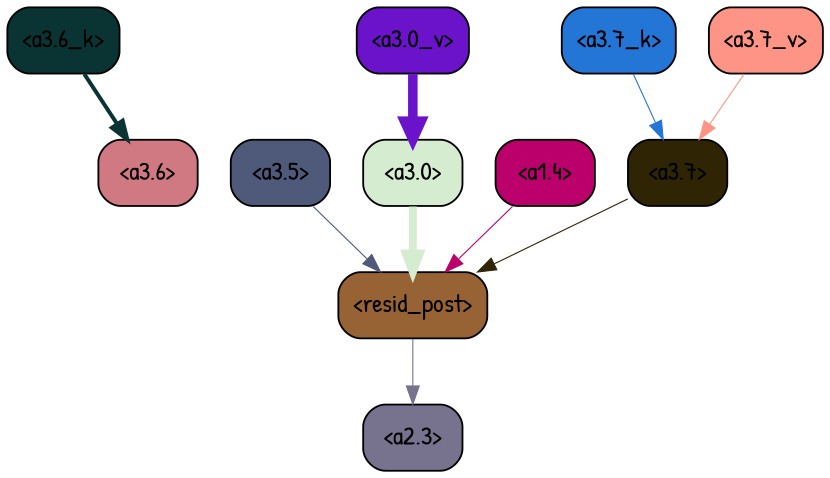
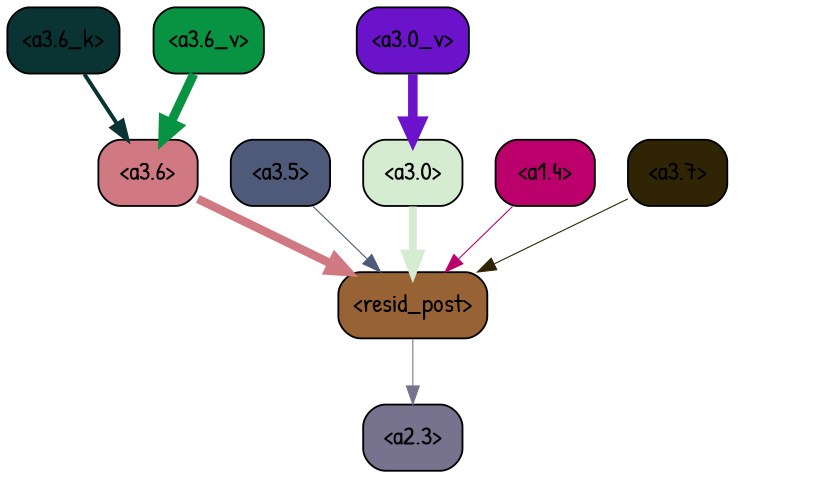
none -> (209, 40)
(619, 40) -> none
(766, 40) -> none
none -> (265, 231)
